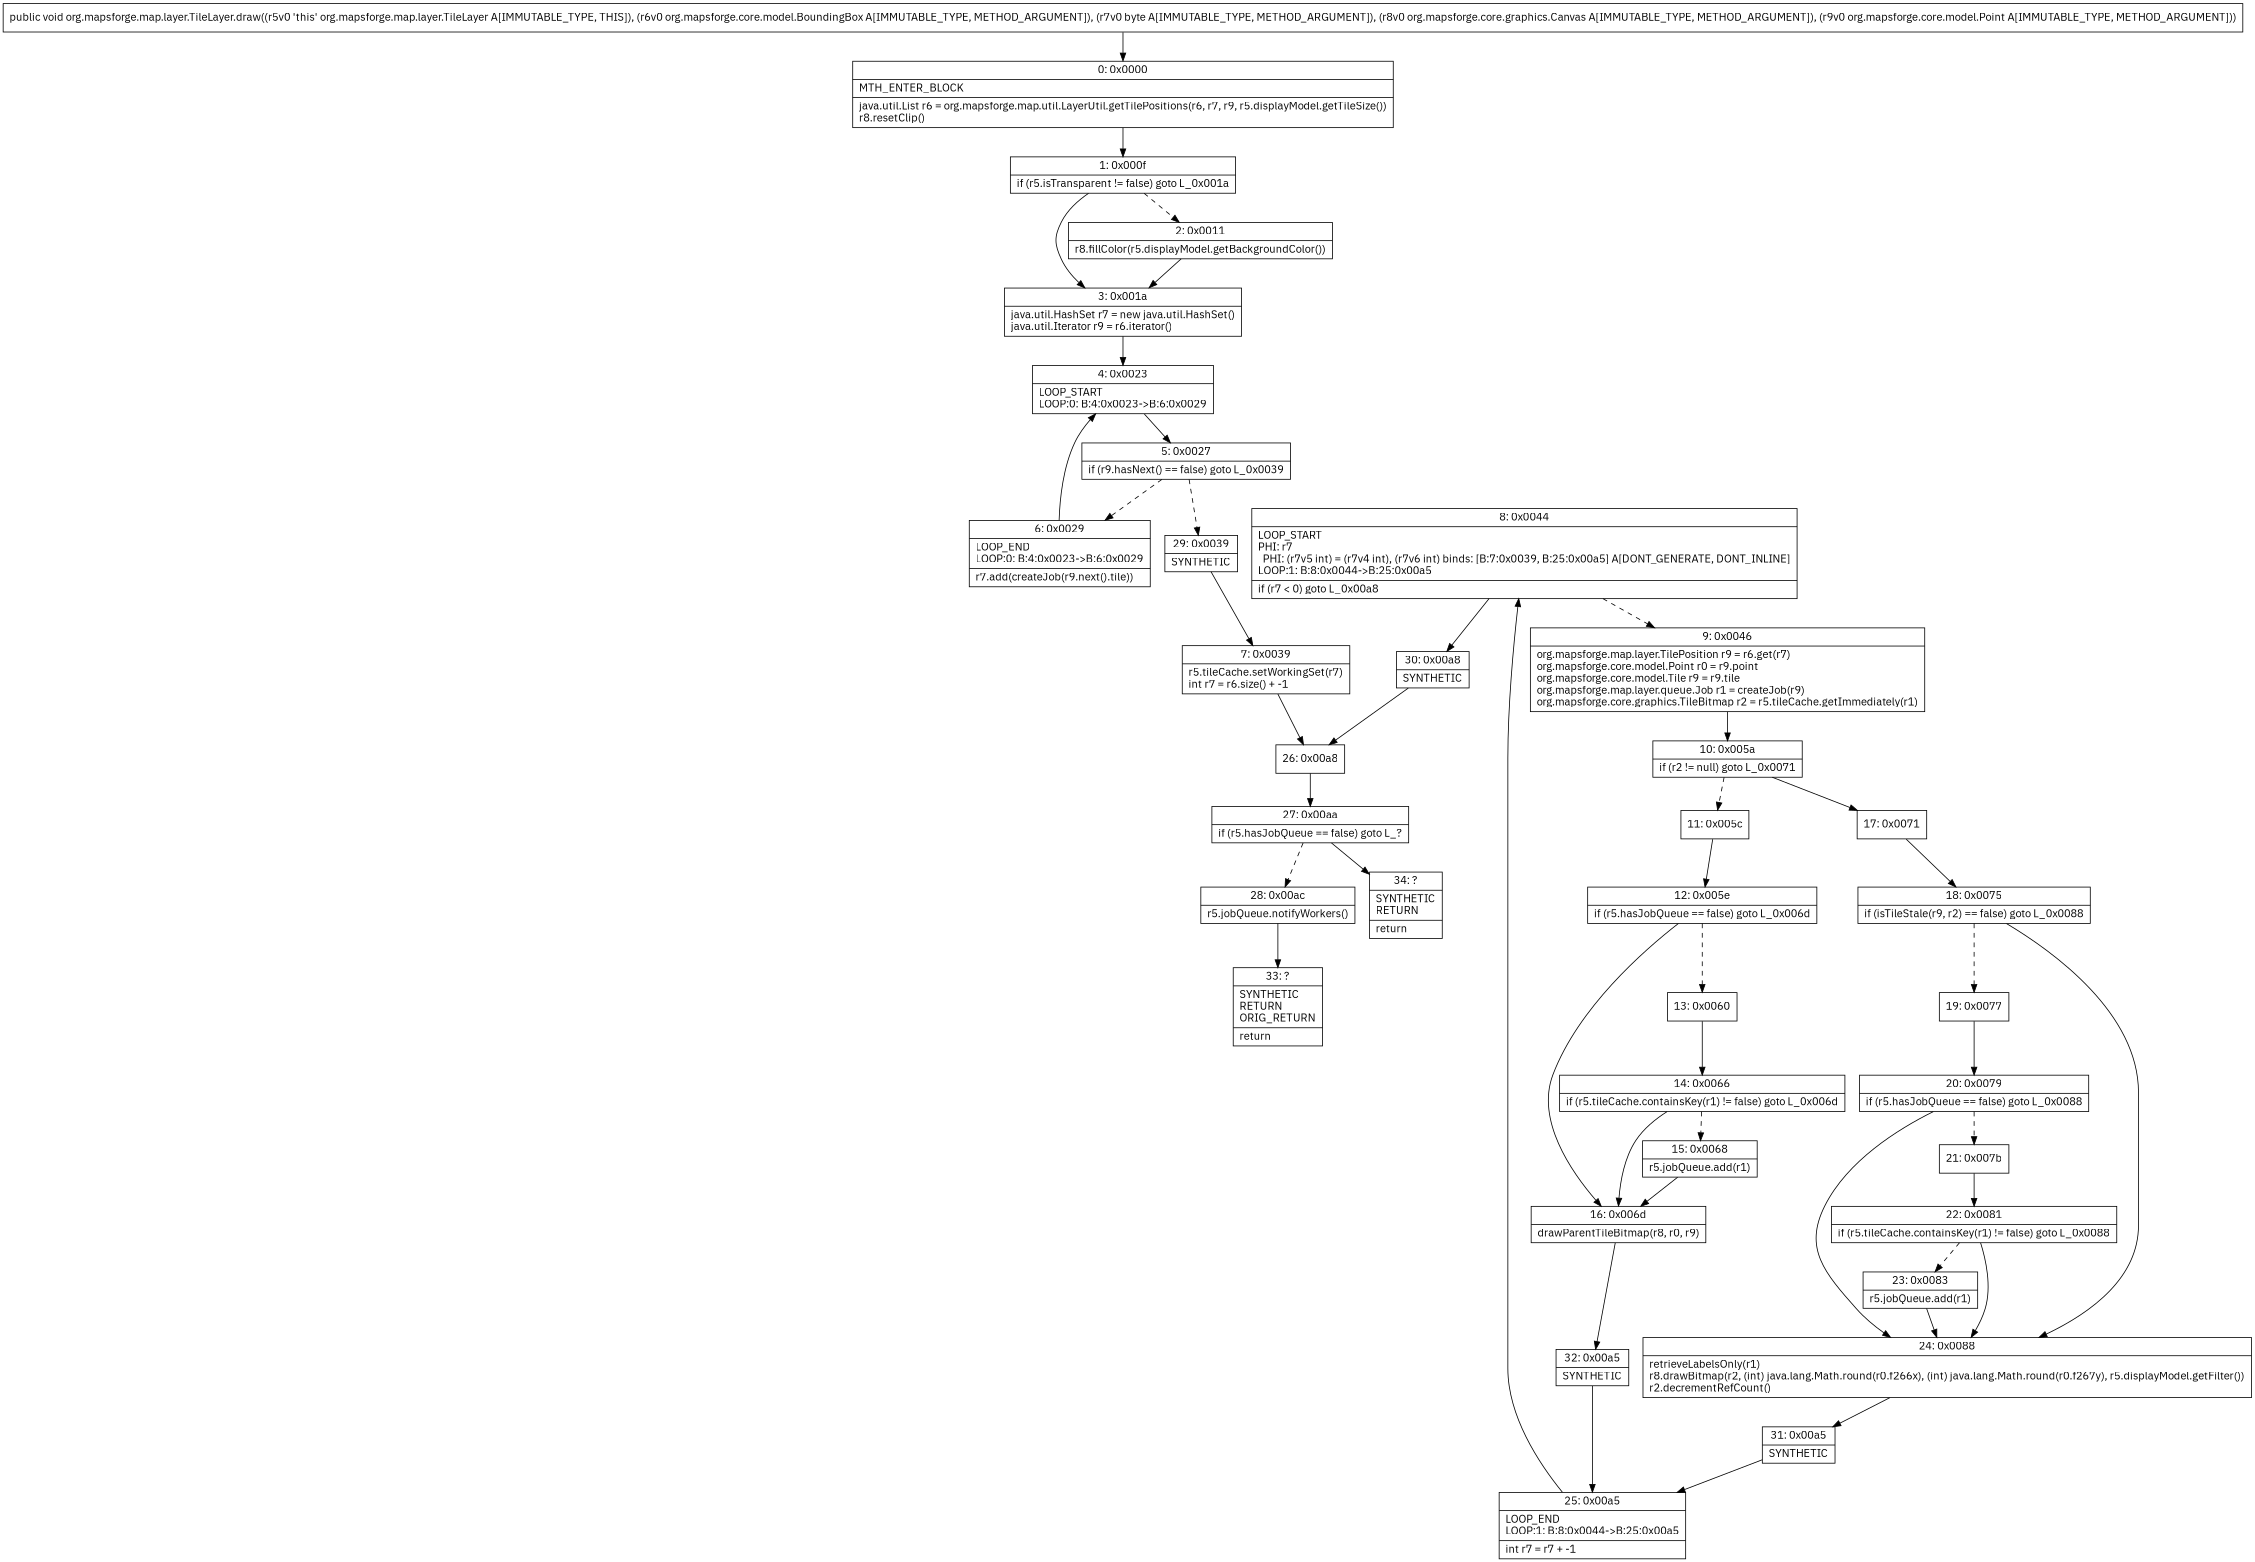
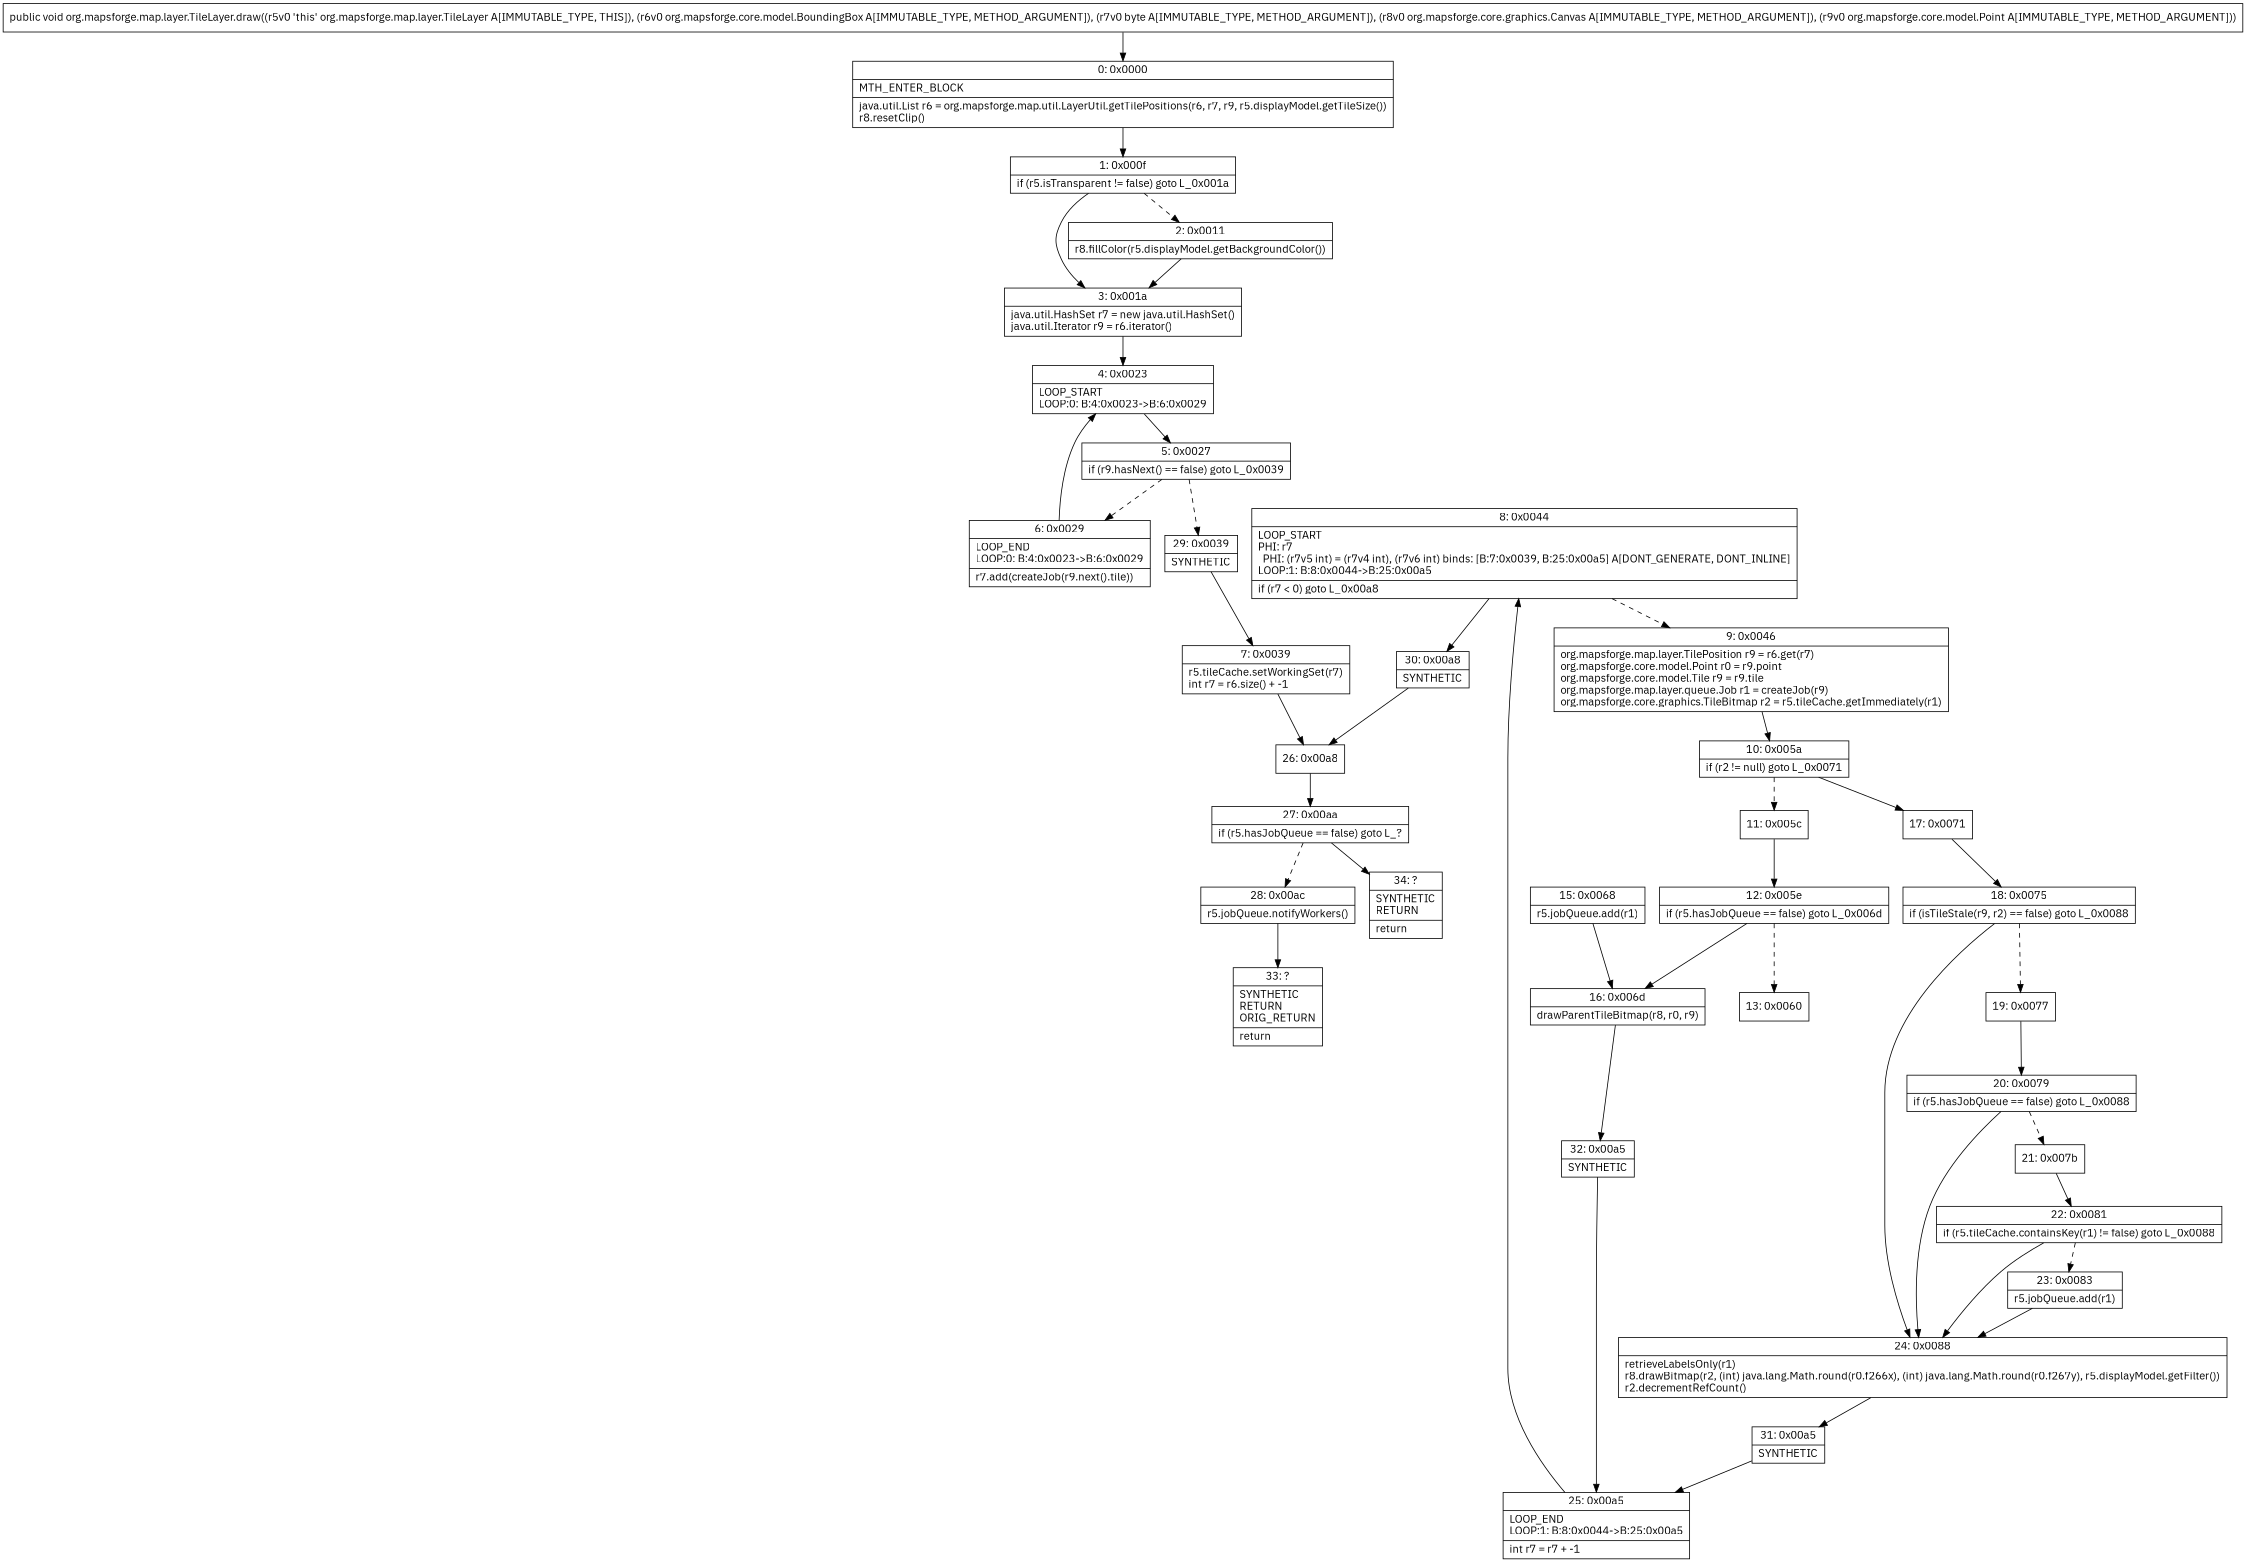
(1702, 1093) -> none
